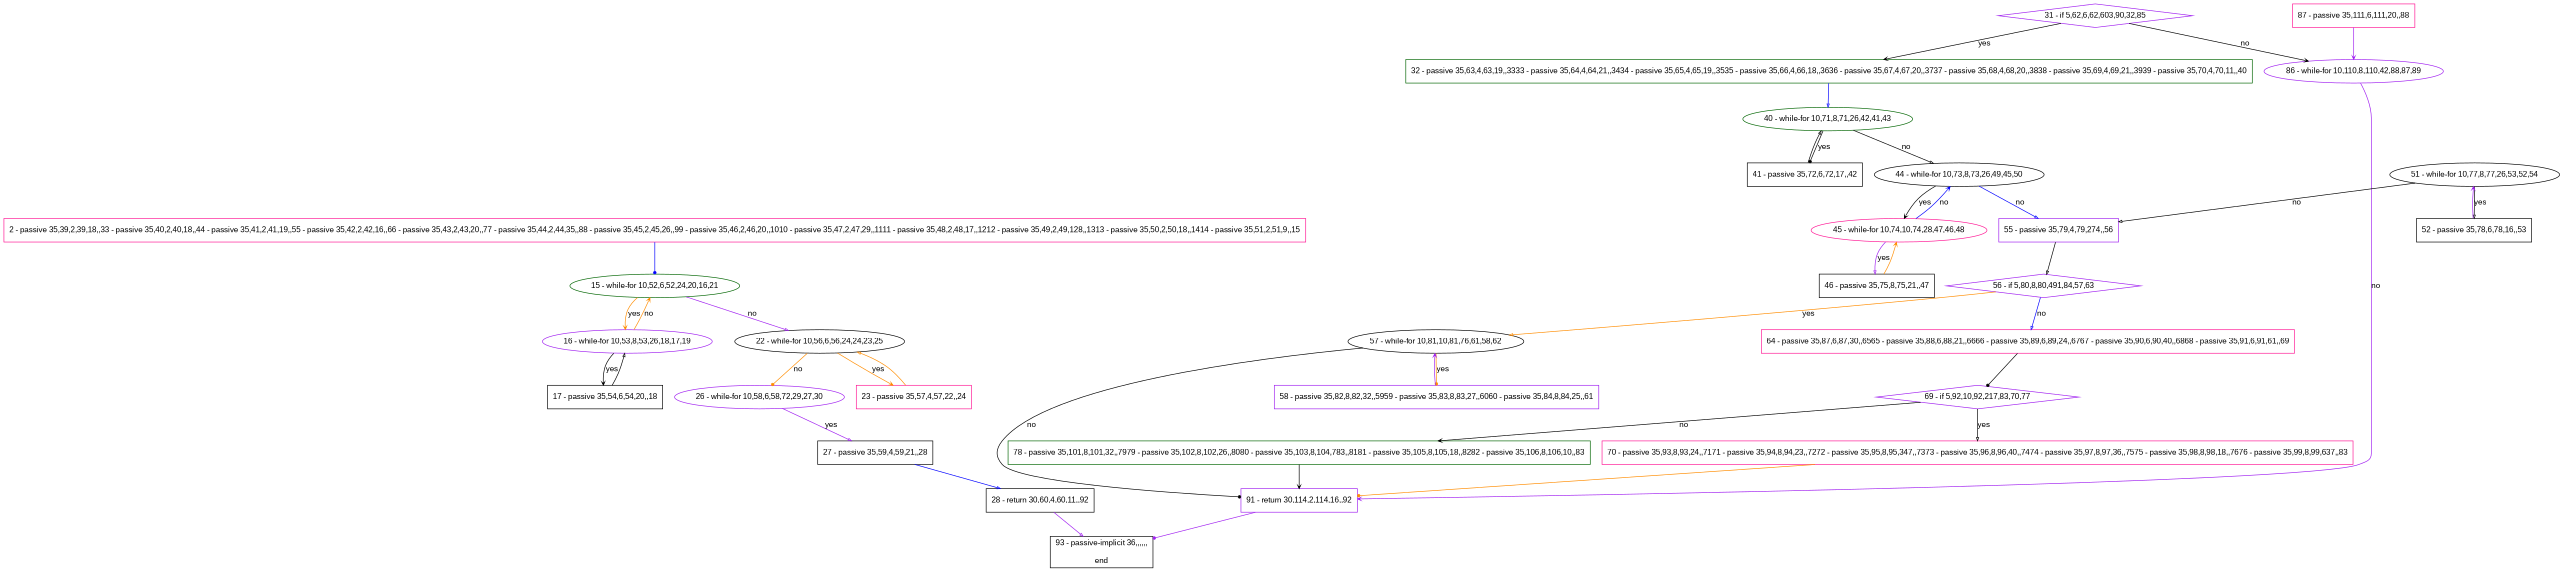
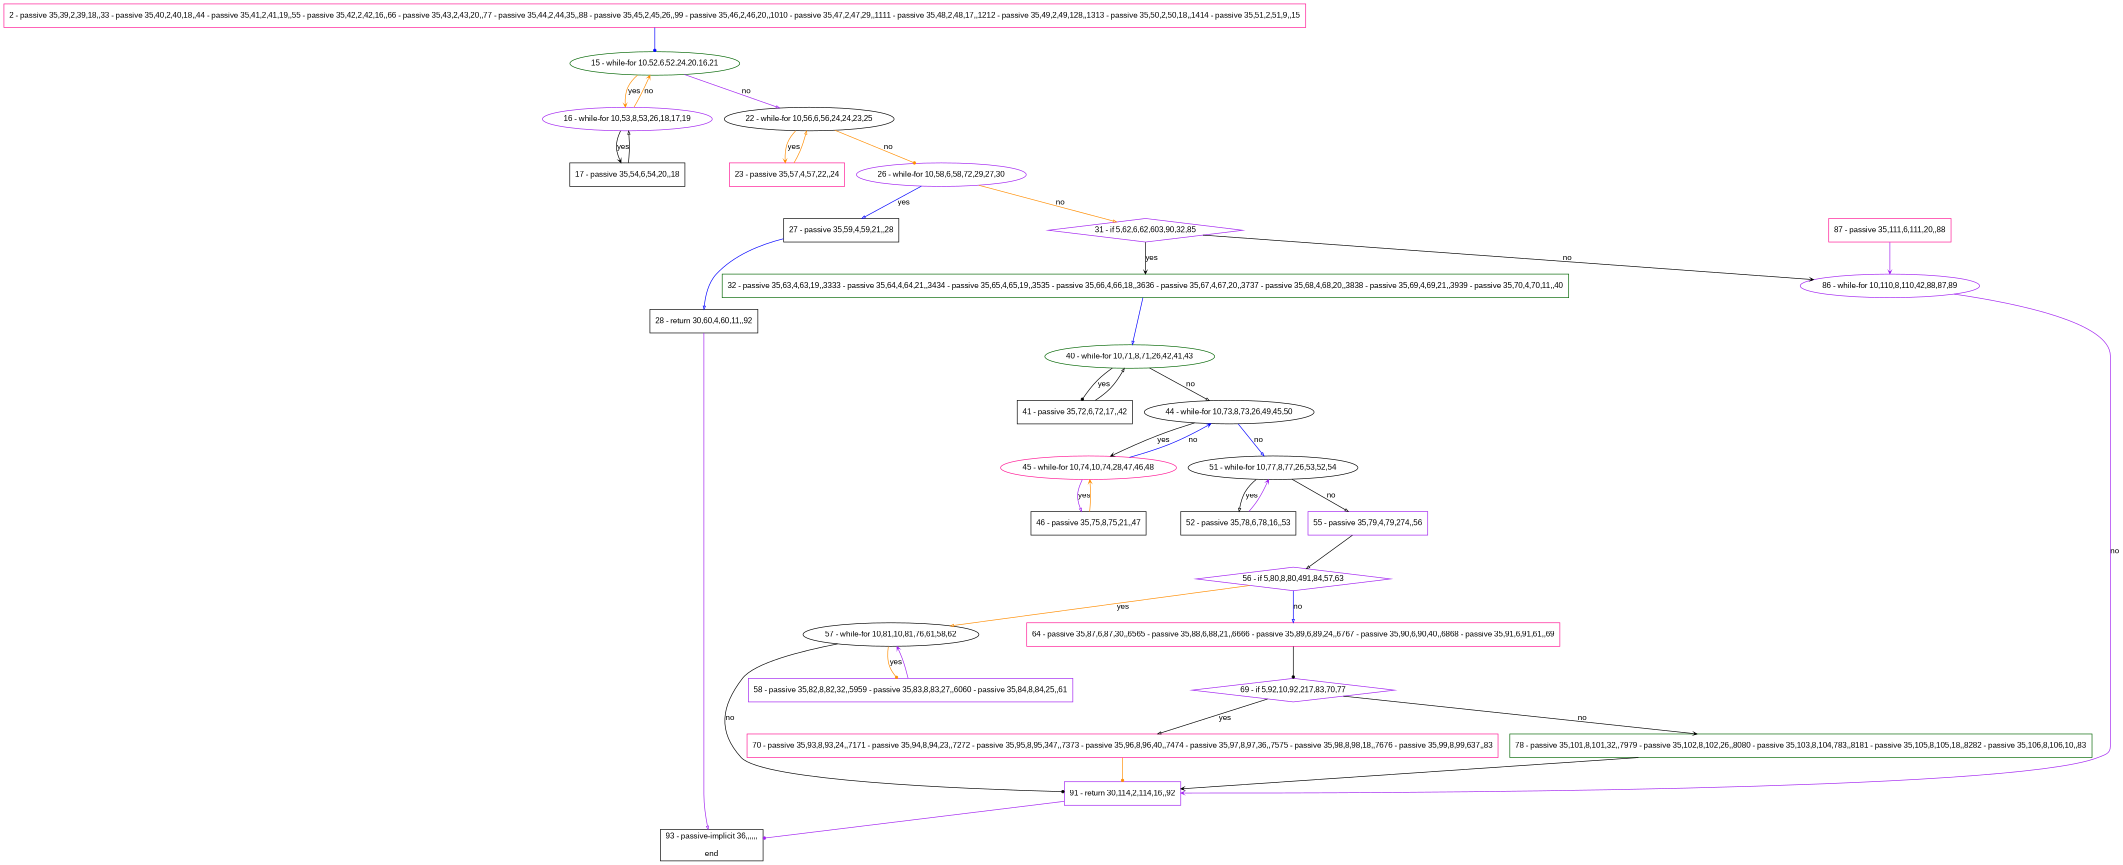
(2007, 201) -> (1250, 439)
none -> (1046, 203)
(815, 424) -> (893, 201)
